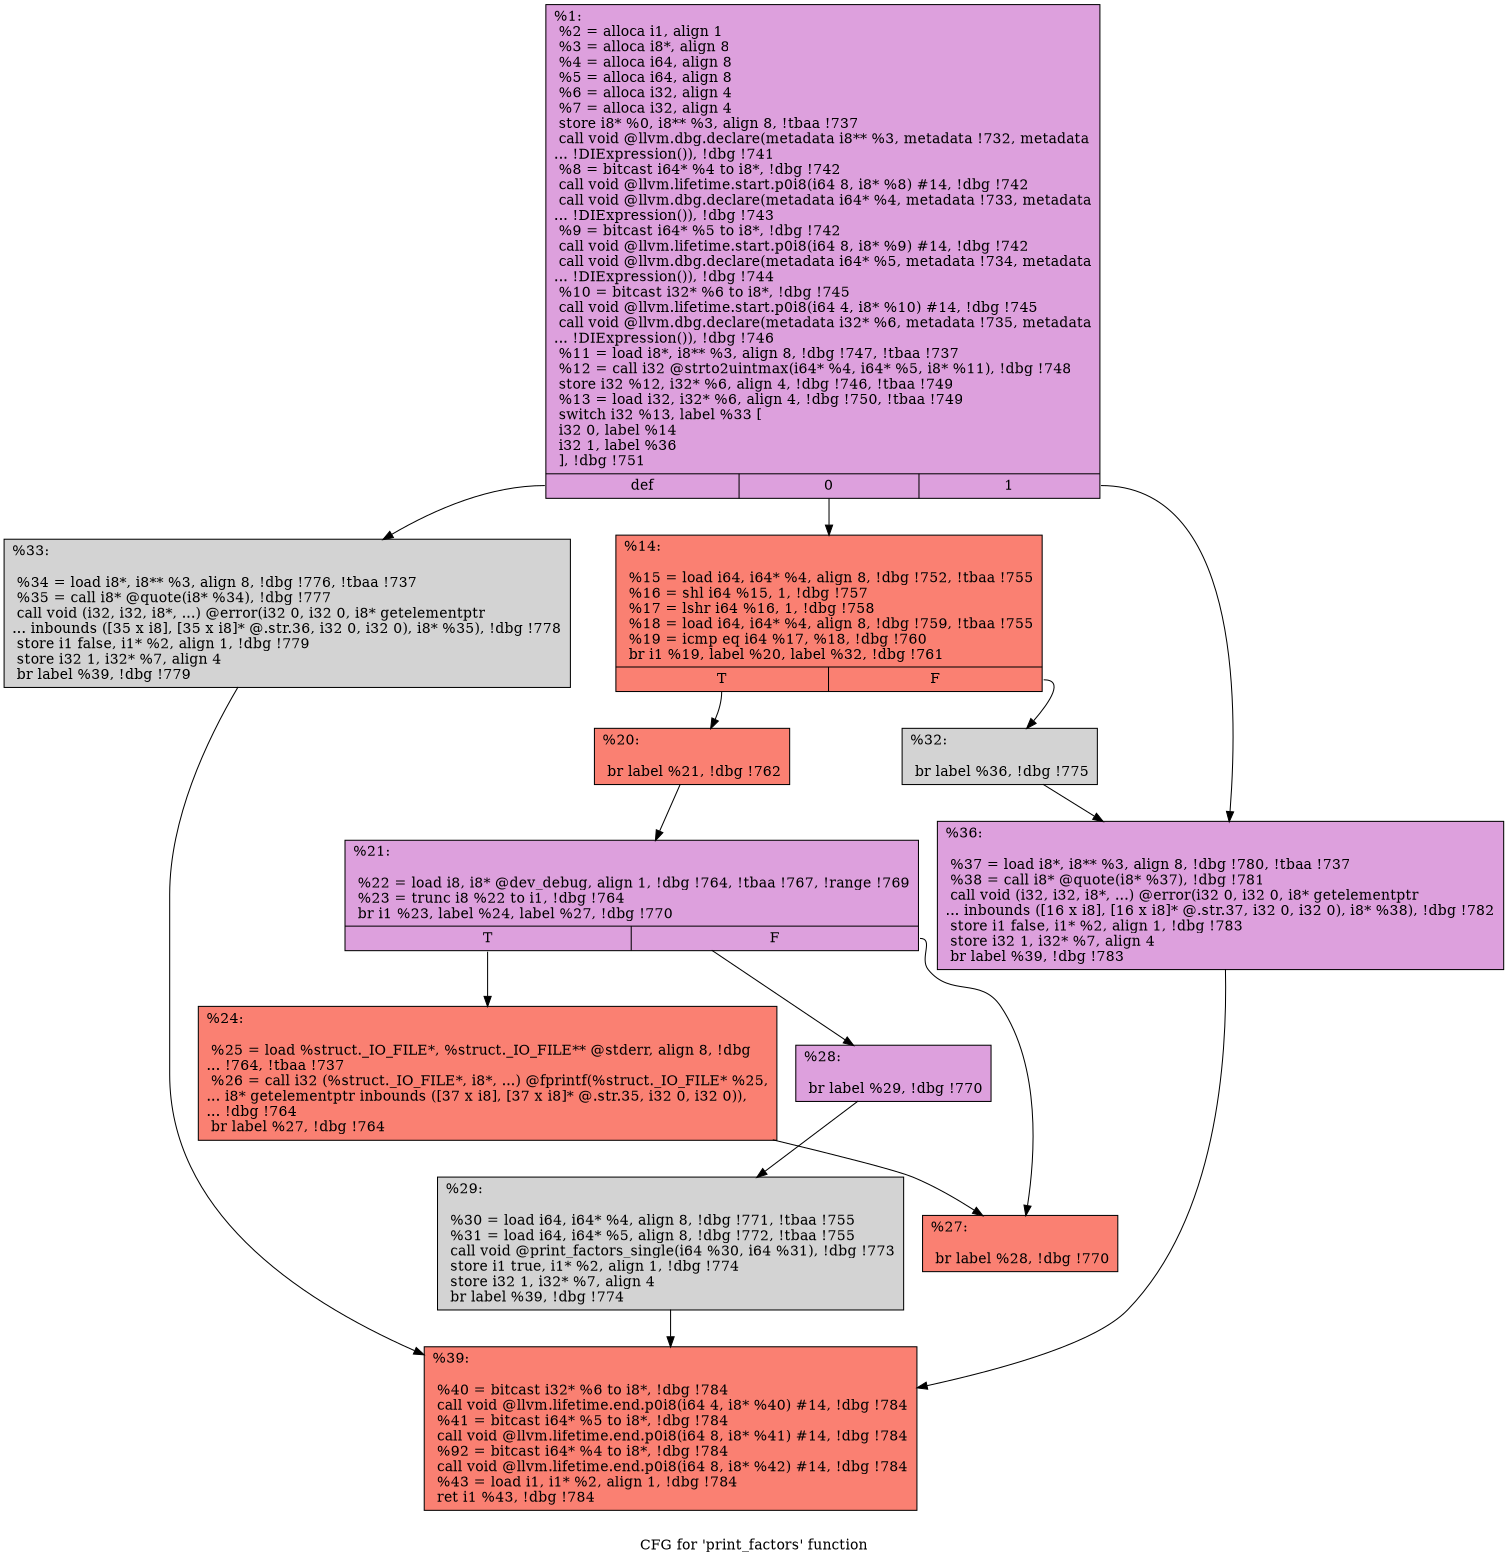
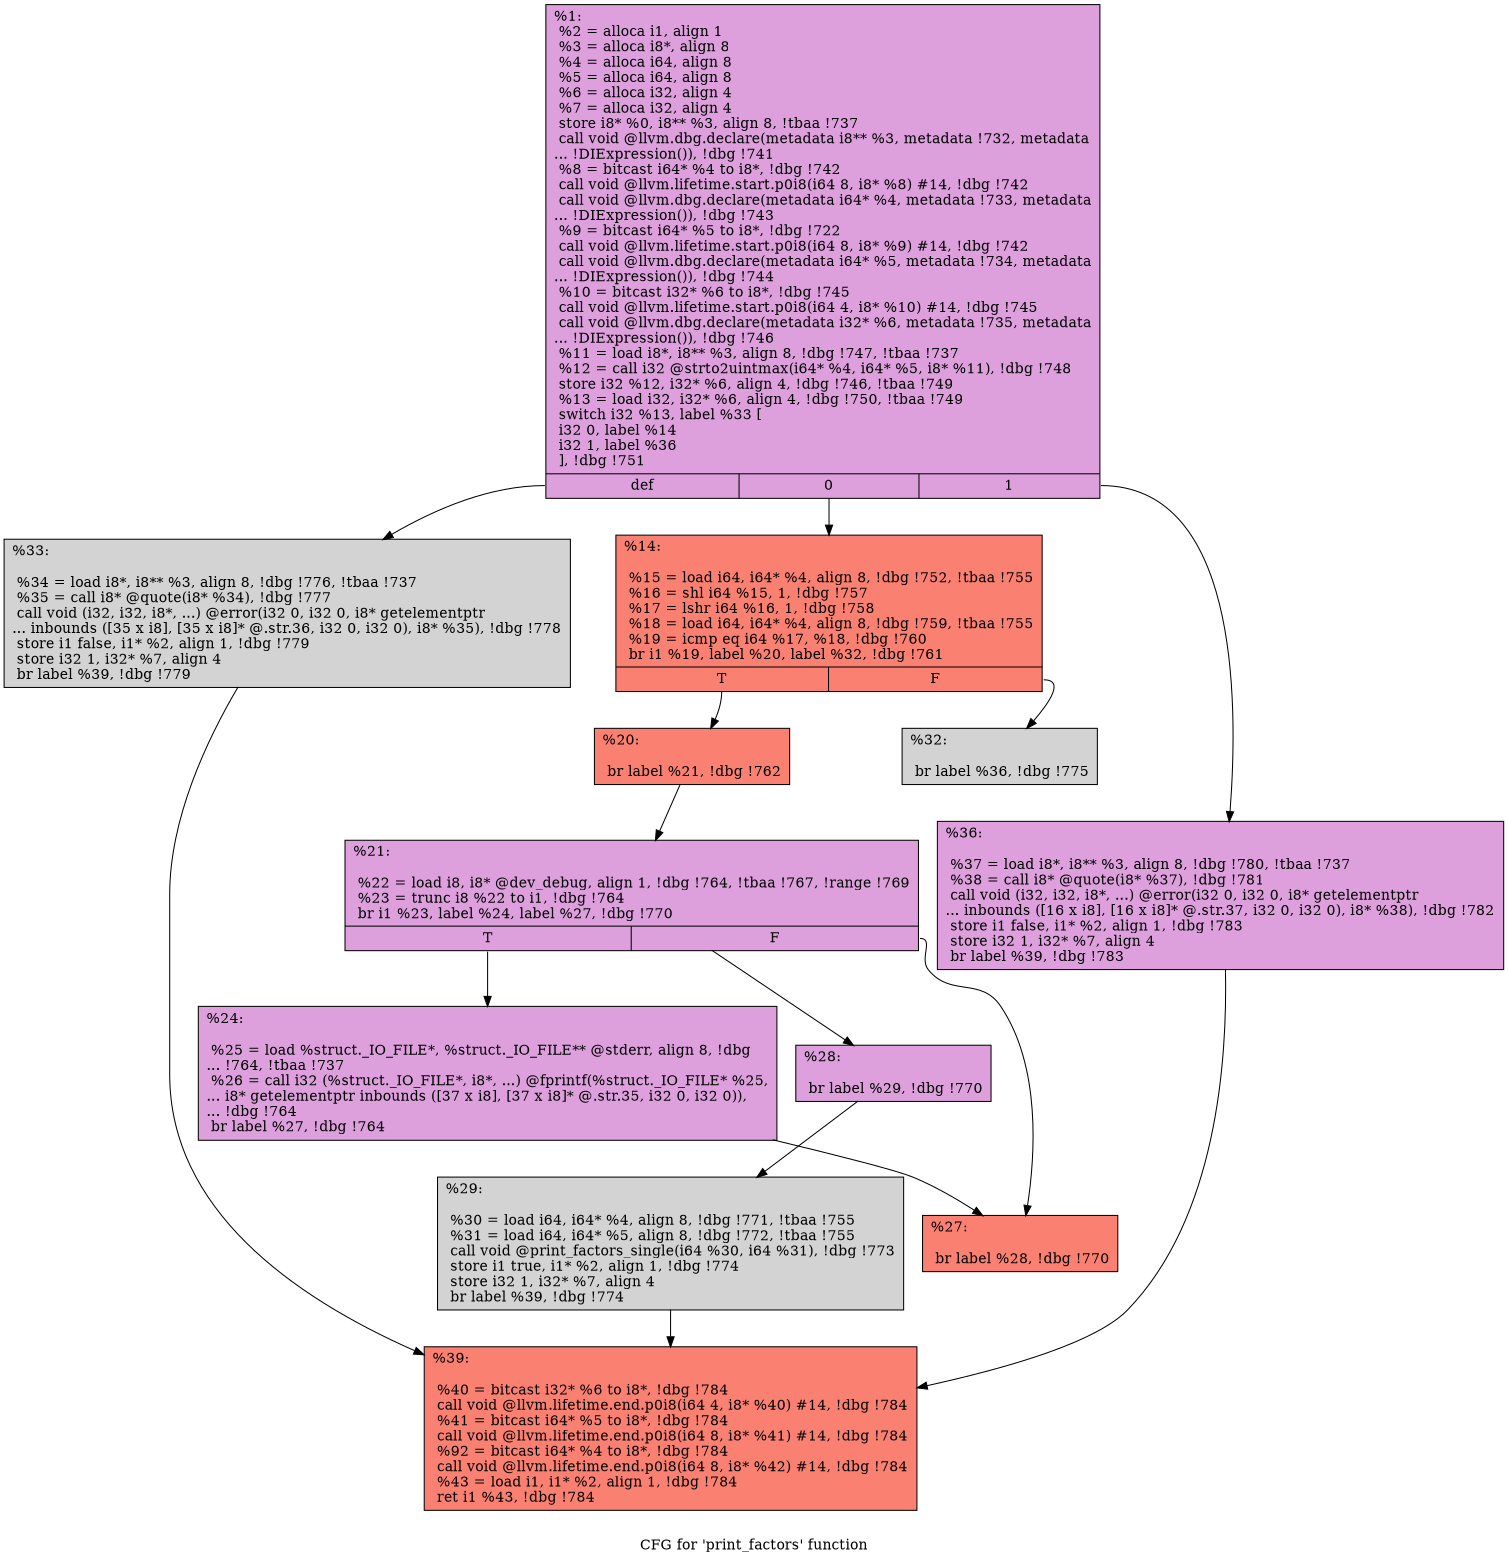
(698, 231) -> (698, 231)
(1069, 800) -> none
(488, 1073) -> (488, 1073)
